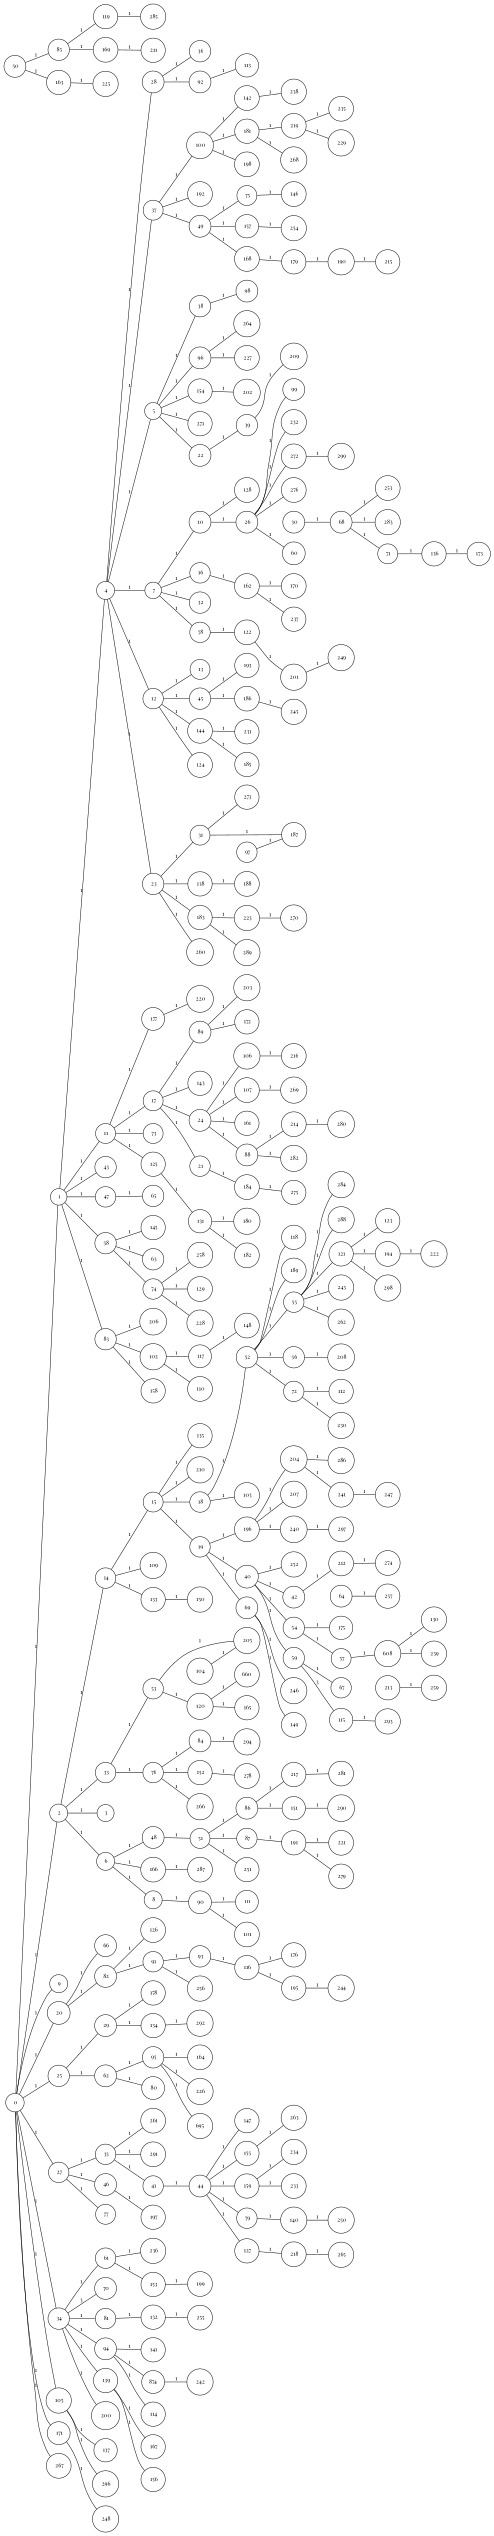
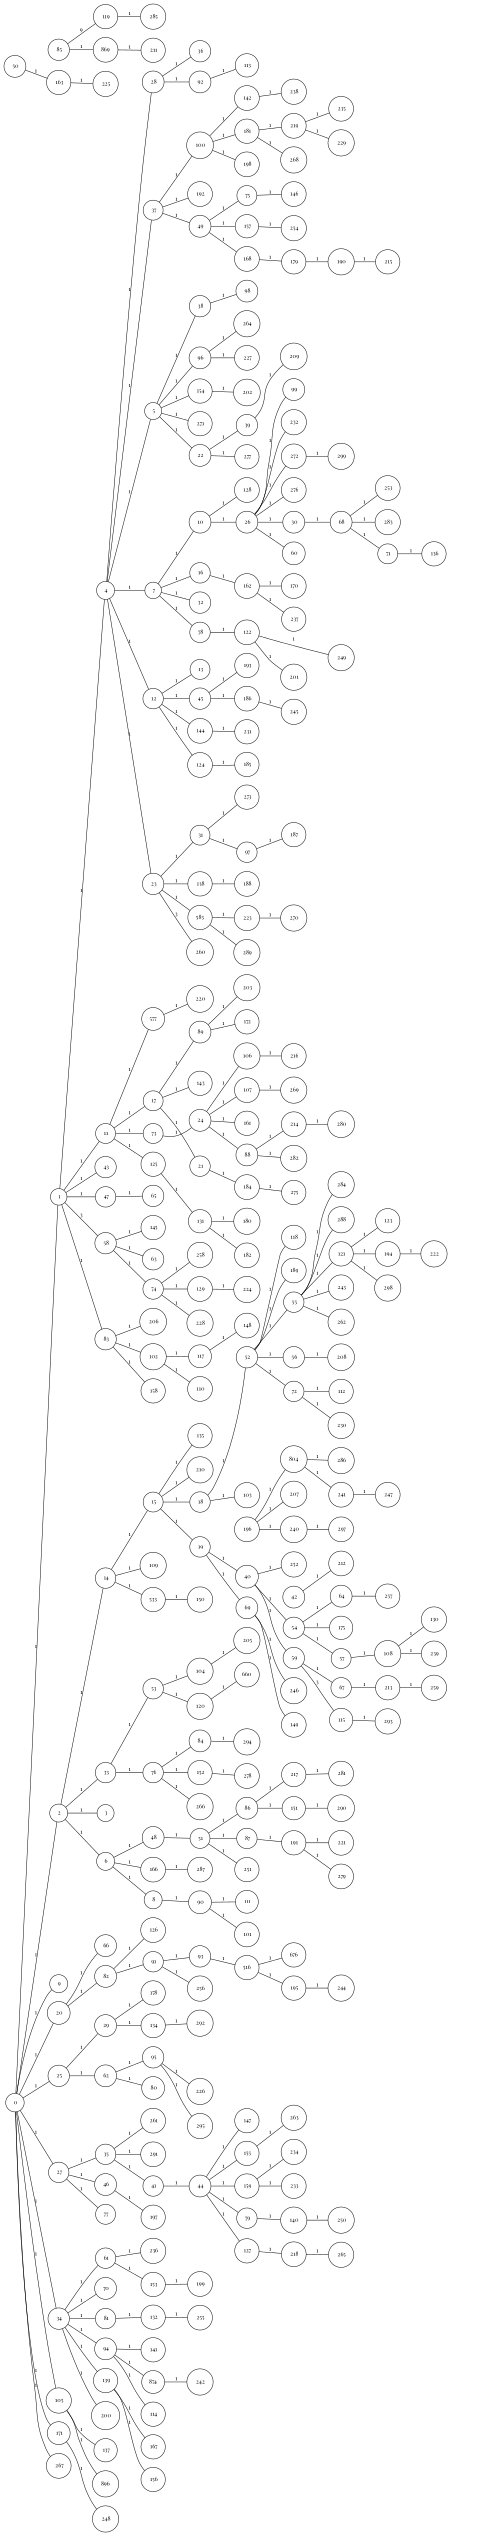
(81, 30) -> (81, 30)
(106, 50) -> (106, 50)
(37, 58) -> none
none -> (247, 457)
none -> (270, 522)
(479, 554) -> none
(317, 667) -> (294, 646)
(224, 748) -> (224, 765)
(246, 835) -> (223, 844)
(177, 914) -> (177, 914)
(200, 918) -> (200, 918)
(153, 1019) -> (153, 1019)
(176, 1110) -> (178, 1135)
(81, 1215) -> (81, 1215)
none -> (247, 1289)
(294, 1459) -> (294, 1459)
(222, 1538) -> none
(388, 1563) -> none
(271, 1587) -> none
(153, 1600) -> (153, 1600)
none -> (317, 1612)
(191, 1651) -> (175, 1680)
(388, 1654) -> (388, 1654)
none -> (364, 1688)
(247, 1708) -> none
(294, 1955) -> (294, 1955)
(247, 1968) -> (247, 1968)
(200, 2057) -> none
(200, 2126) -> (200, 2126)
(81, 2300) -> (81, 2300)
(106, 2484) -> (106, 2484)
